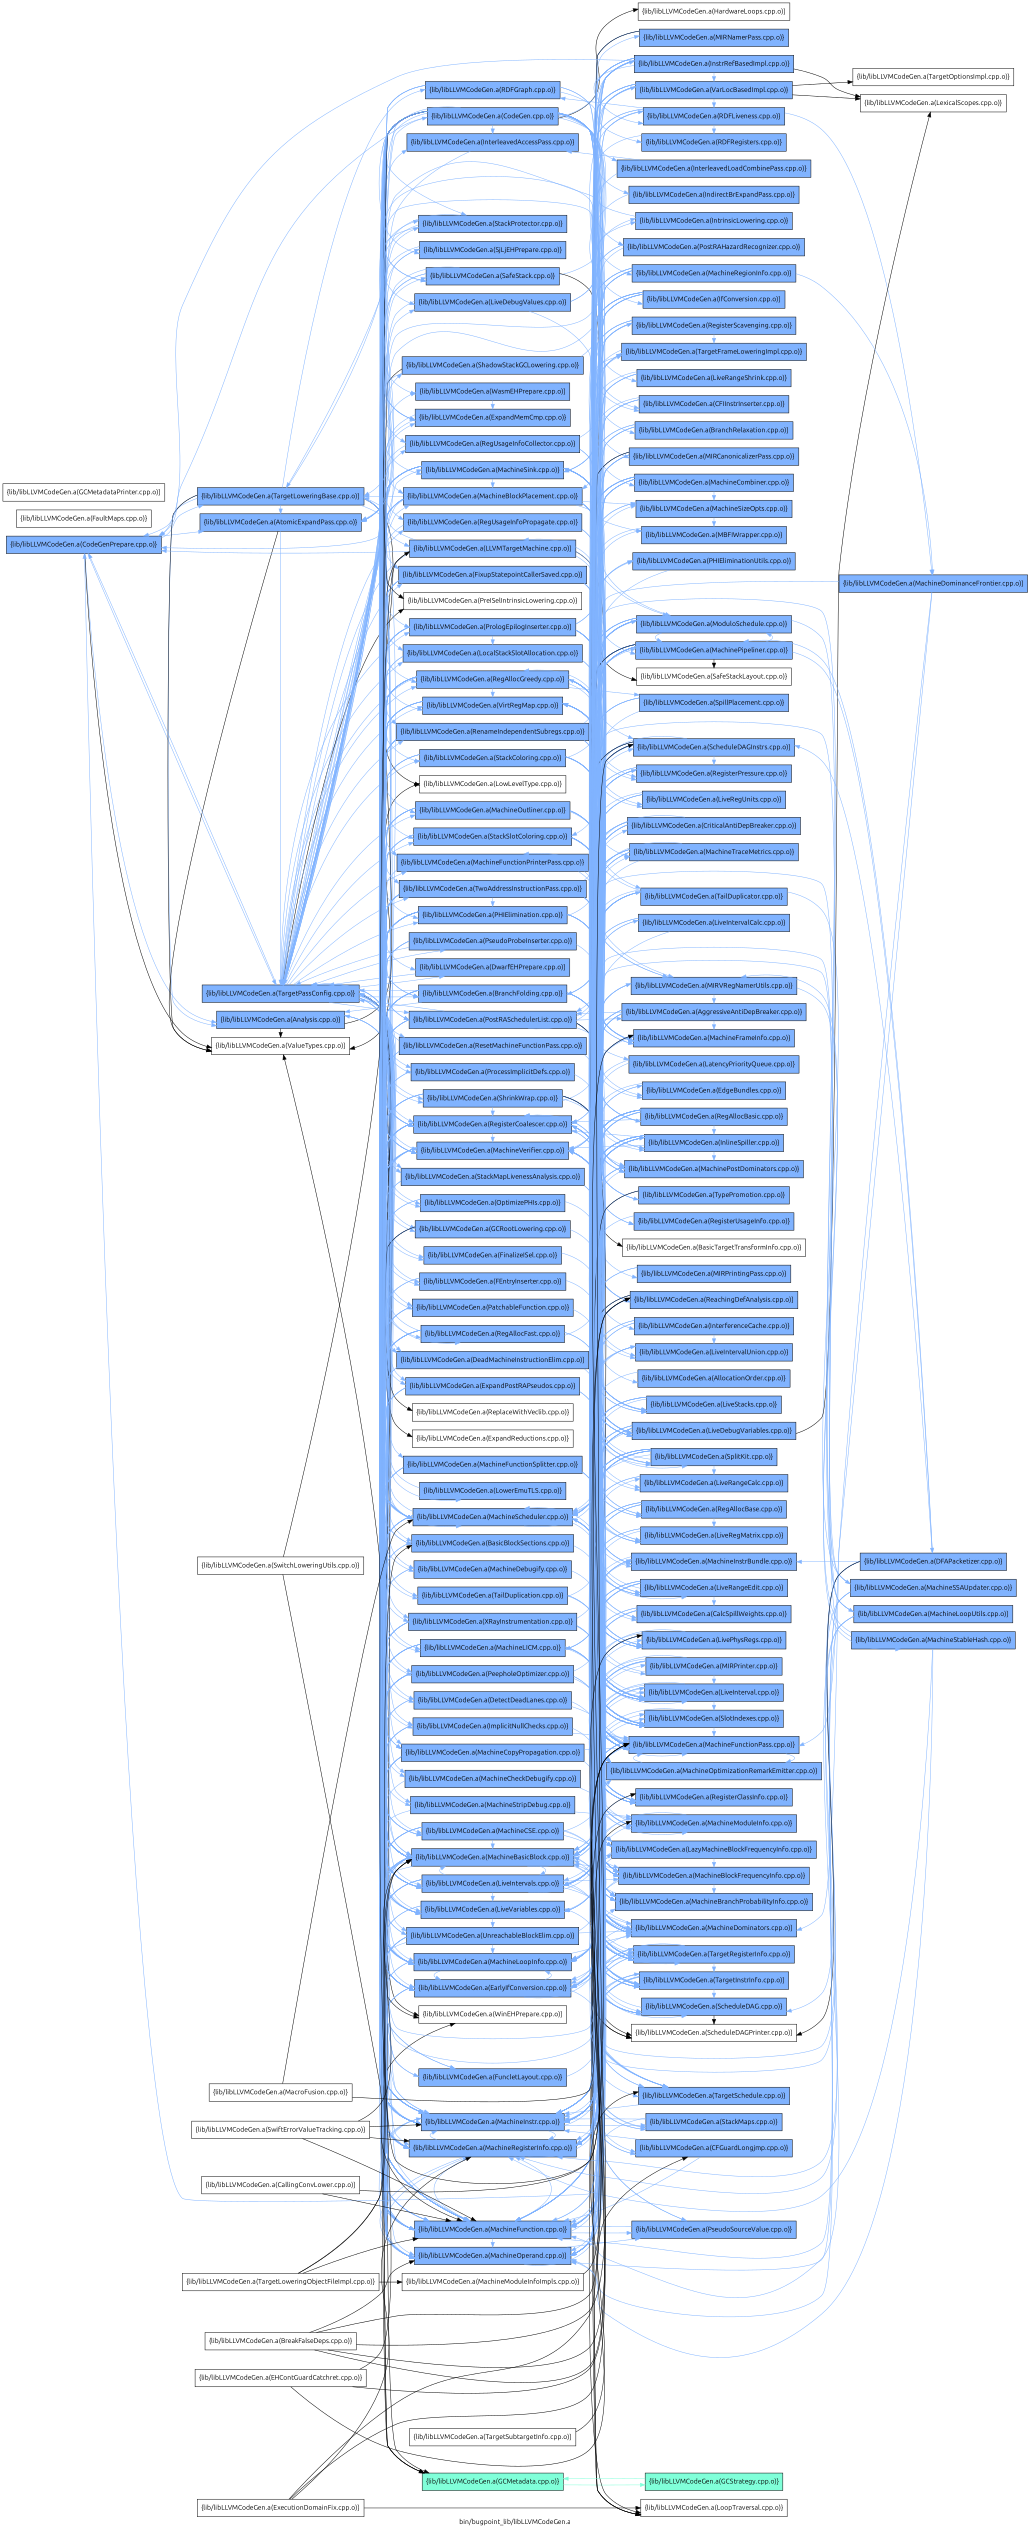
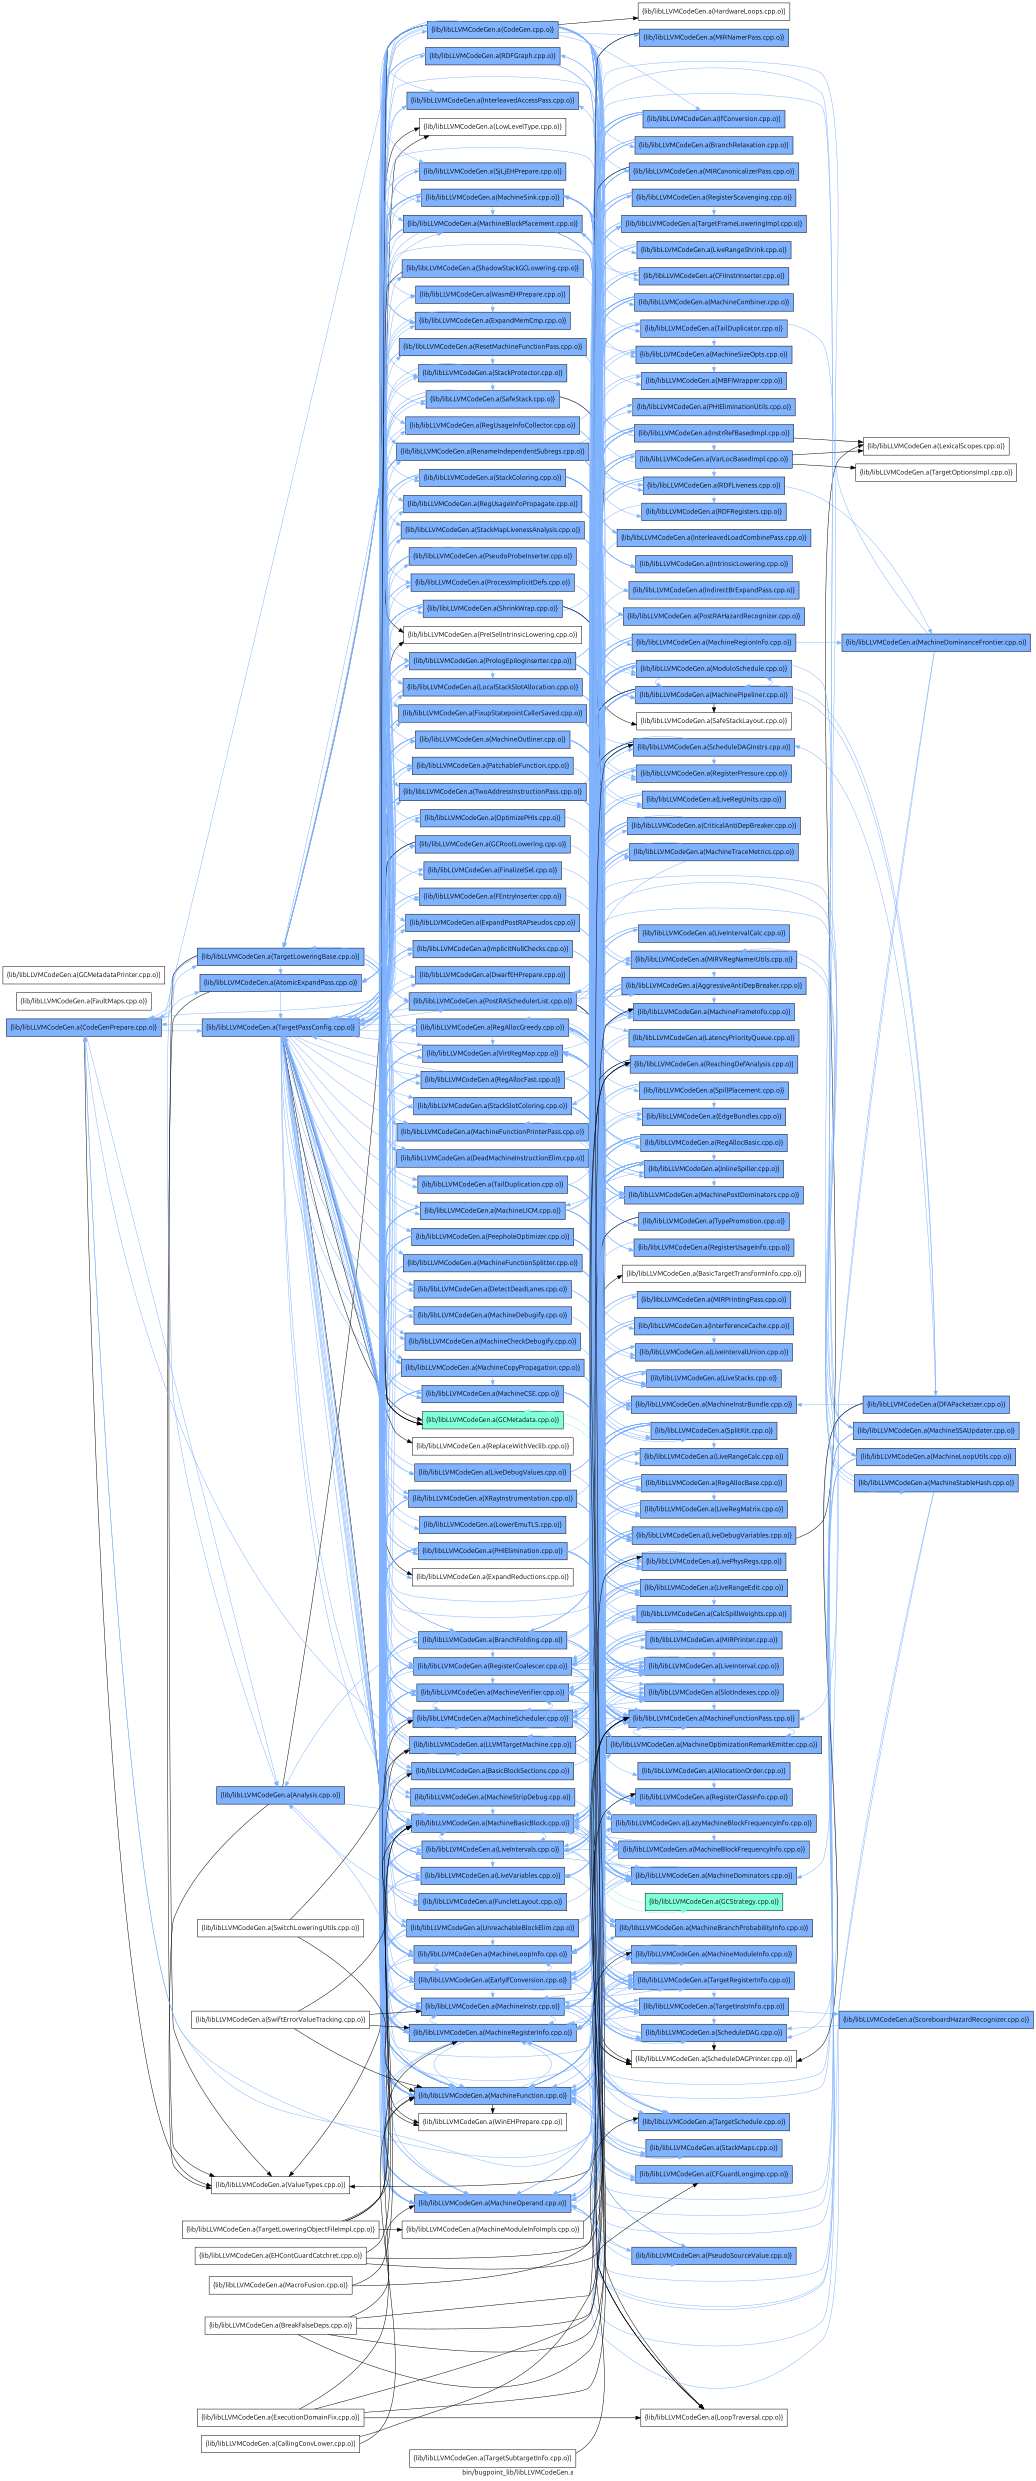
(379, 885) -> (380, 793)
none -> (936, 2020)
